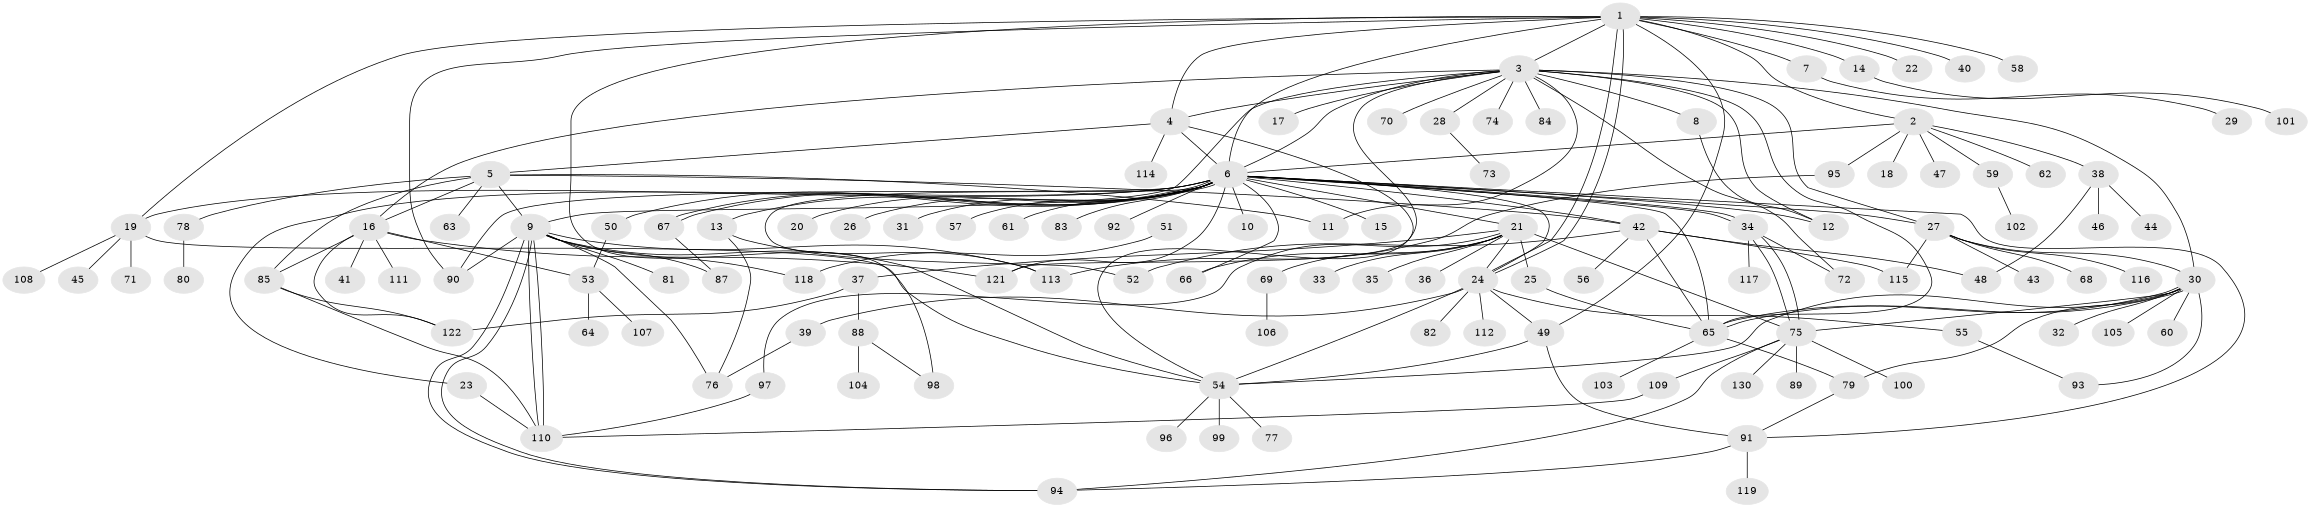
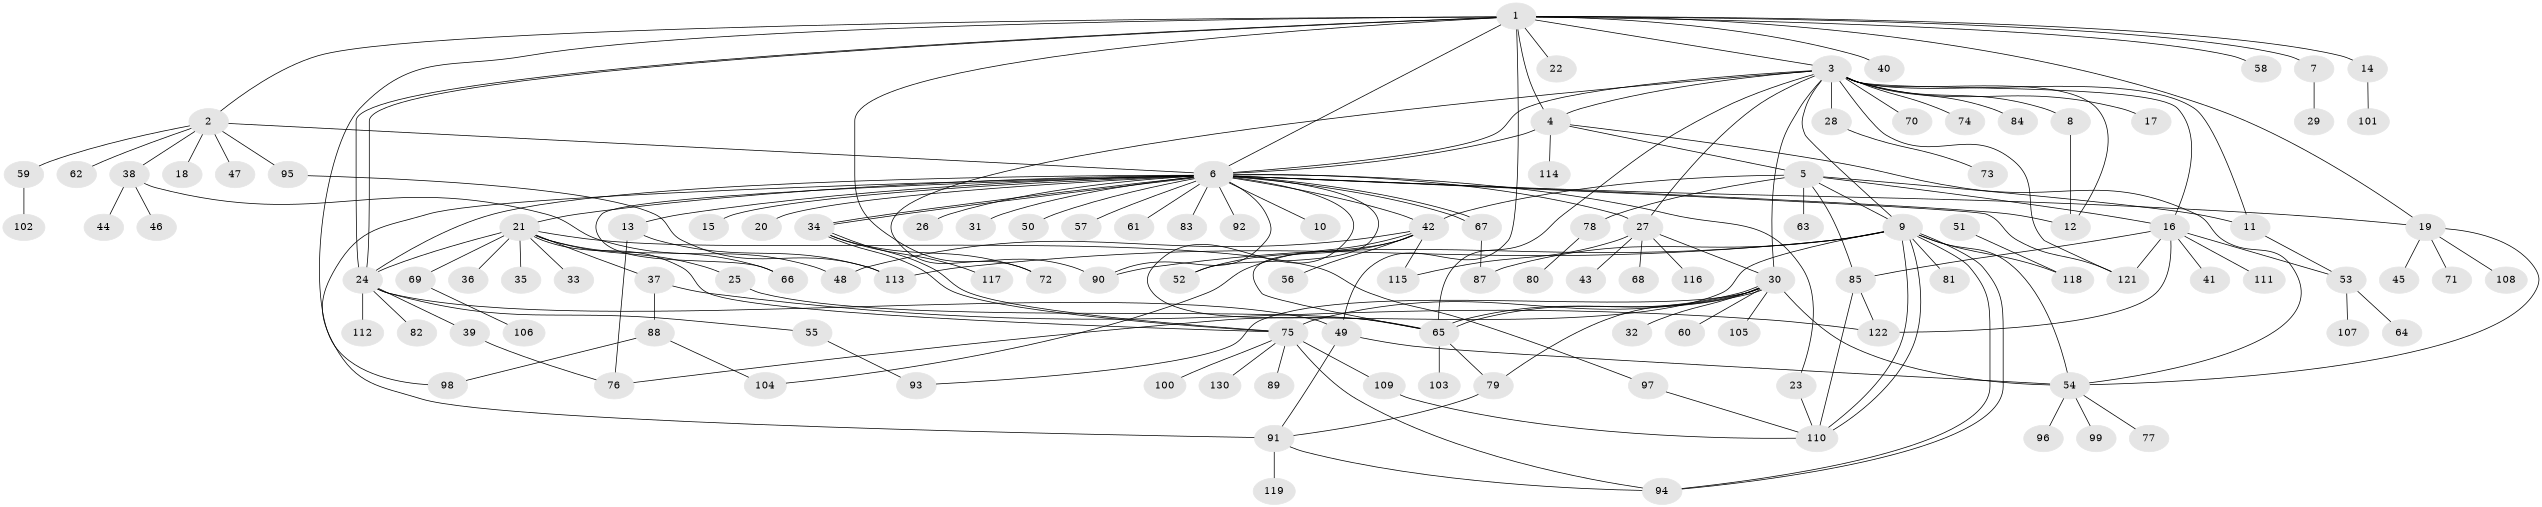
(600, 254) -> (2298, 254)
(1350, 335) -> none
none -> (1041, 342)
